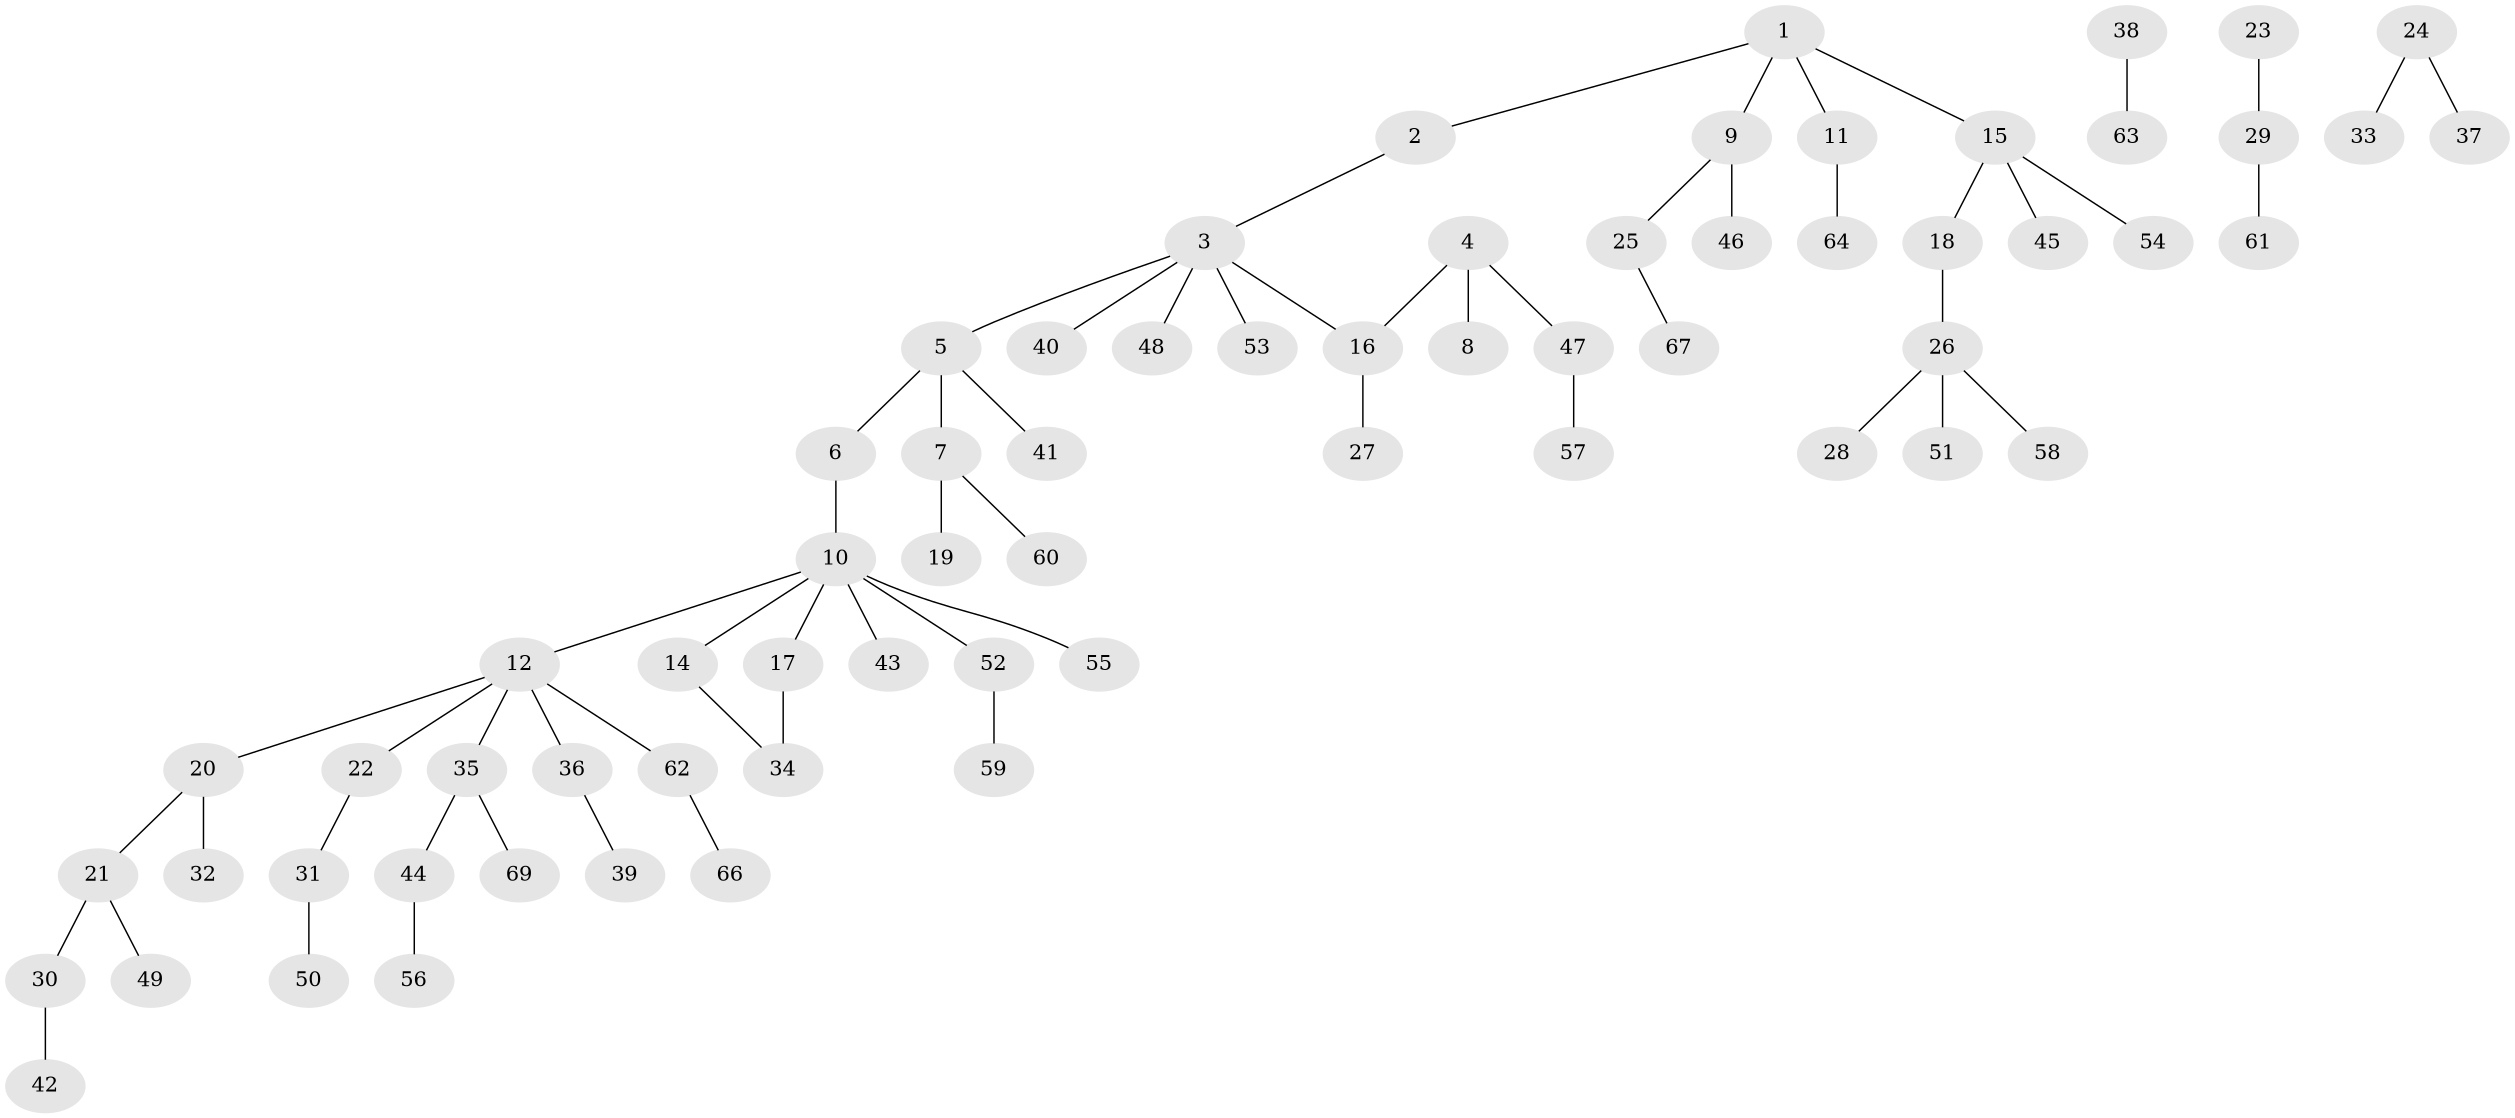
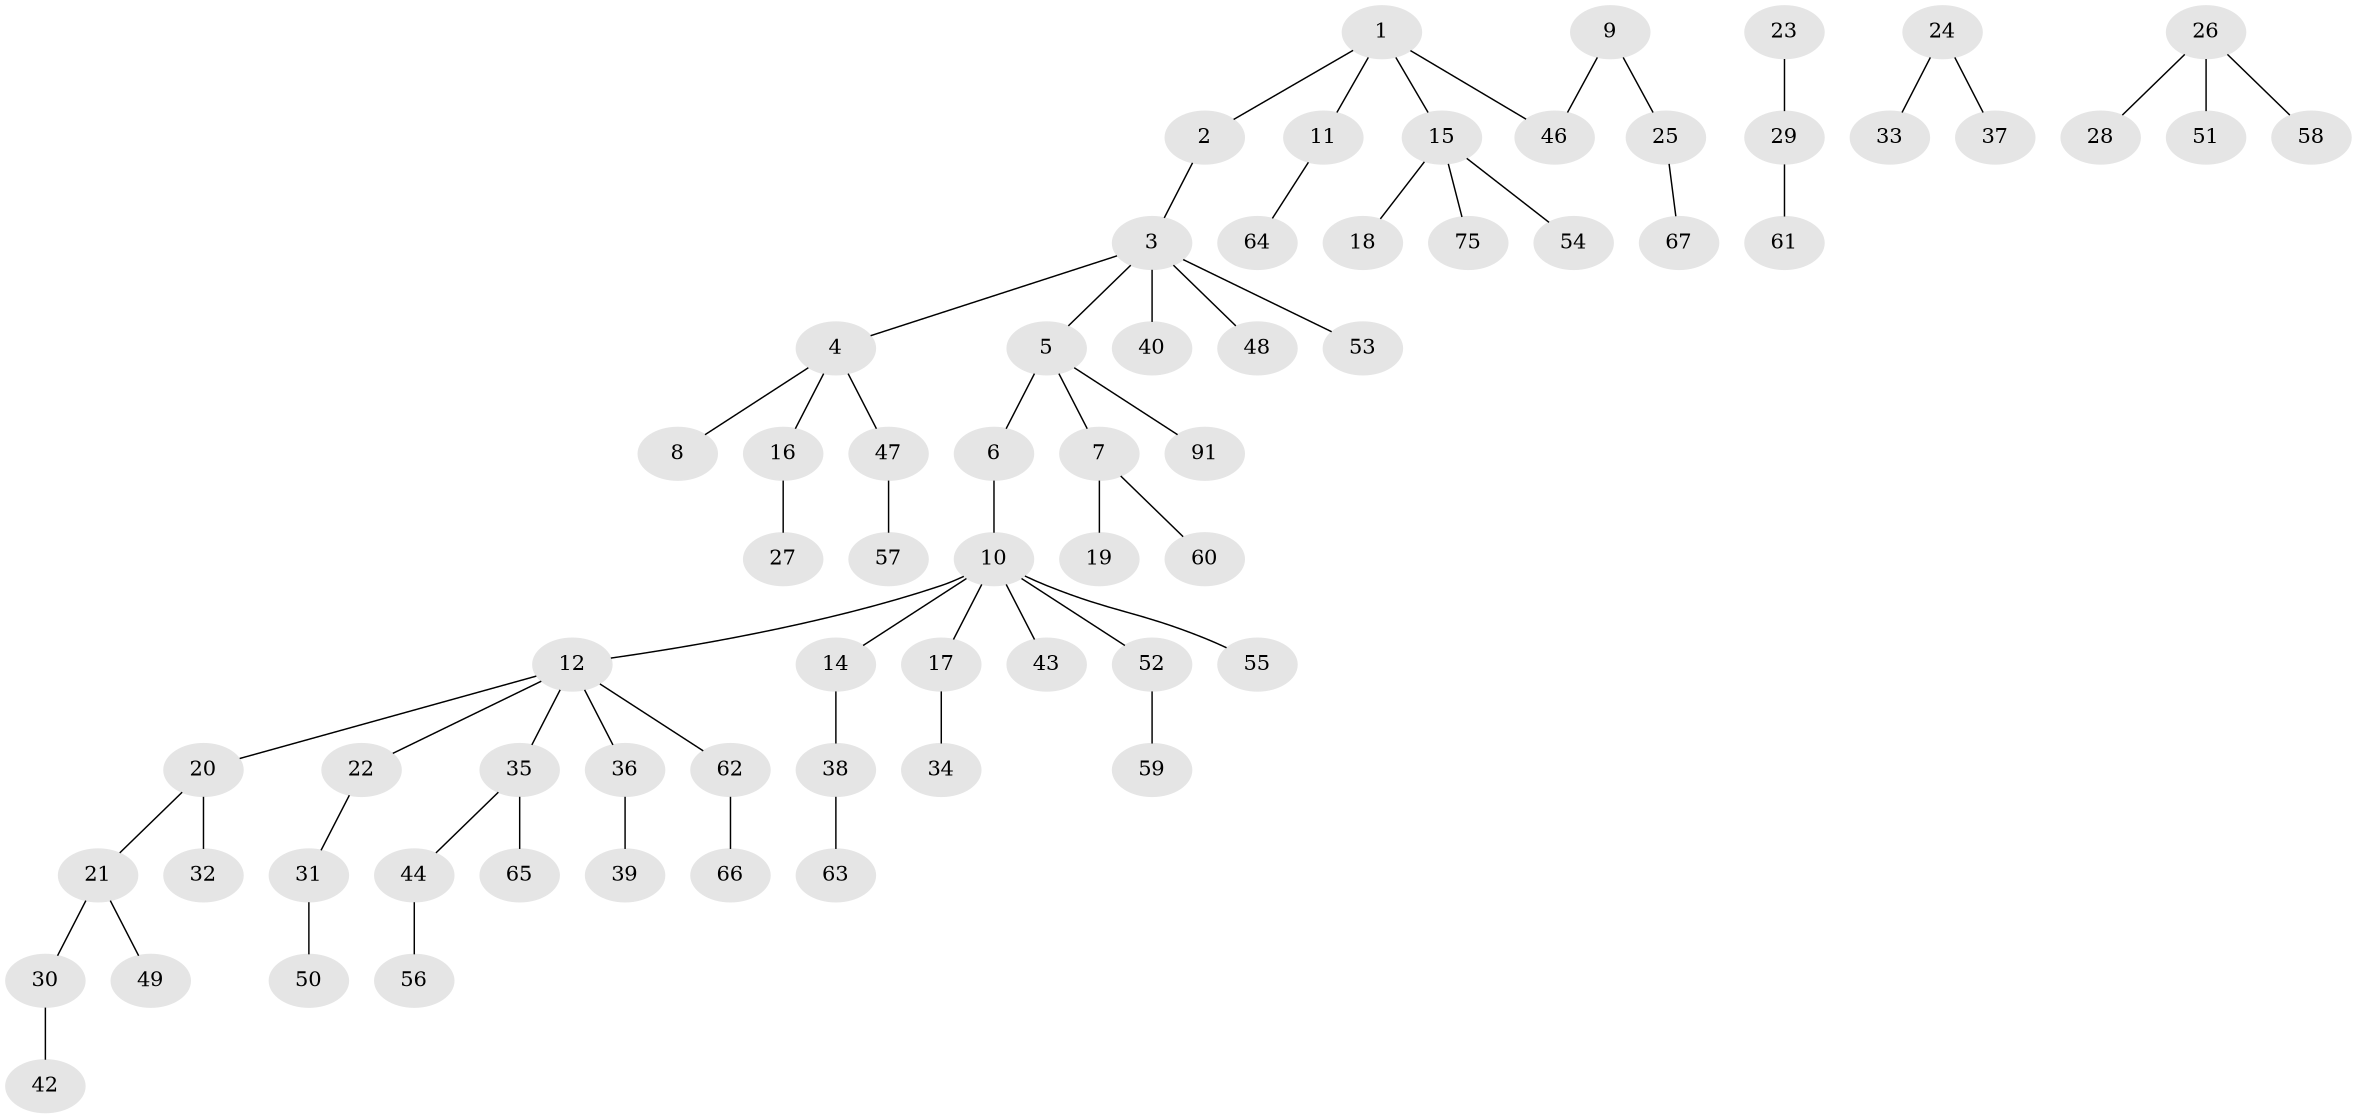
(1758, 85) -> (1468, 85)
(2048, 243) -> (1468, 243)
(1284, 296) -> (994, 296)
(1943, 296) -> none
(1047, 454) -> (1205, 454)
(730, 717) -> (836, 717)
(520, 875) -> (520, 875)
